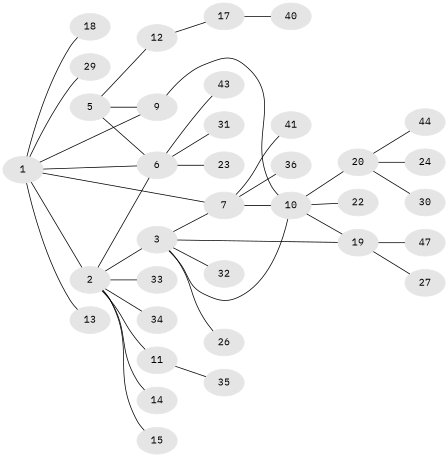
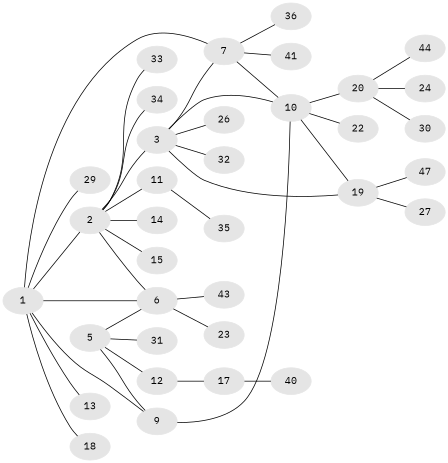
(191, 145) -> (124, 339)
